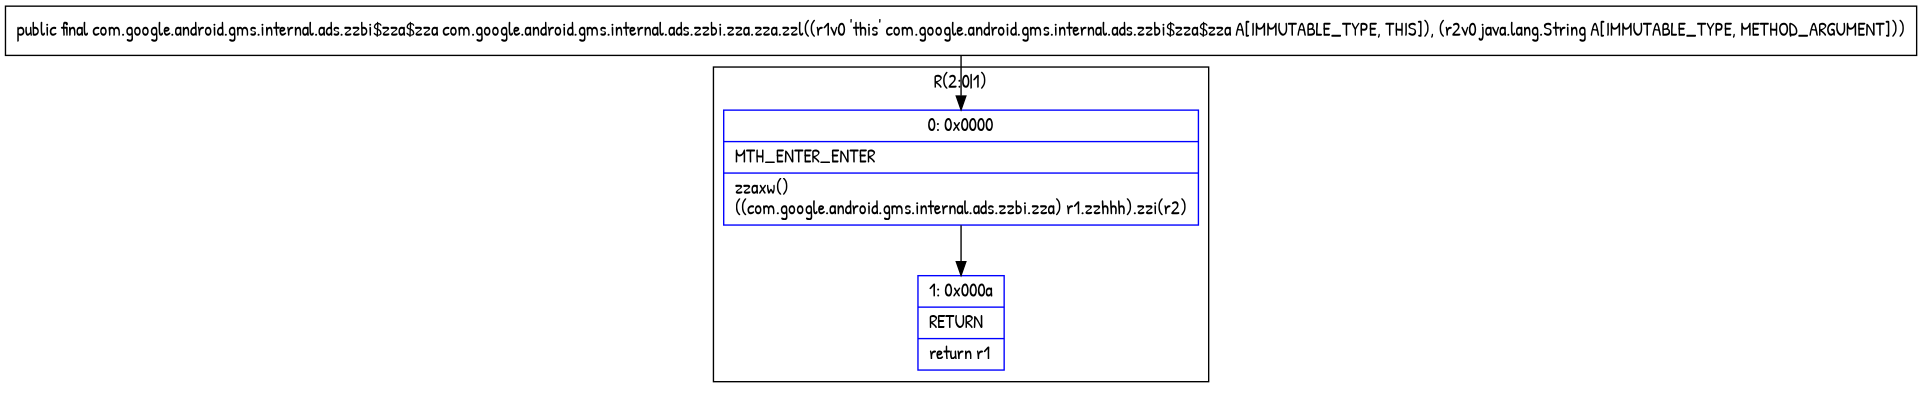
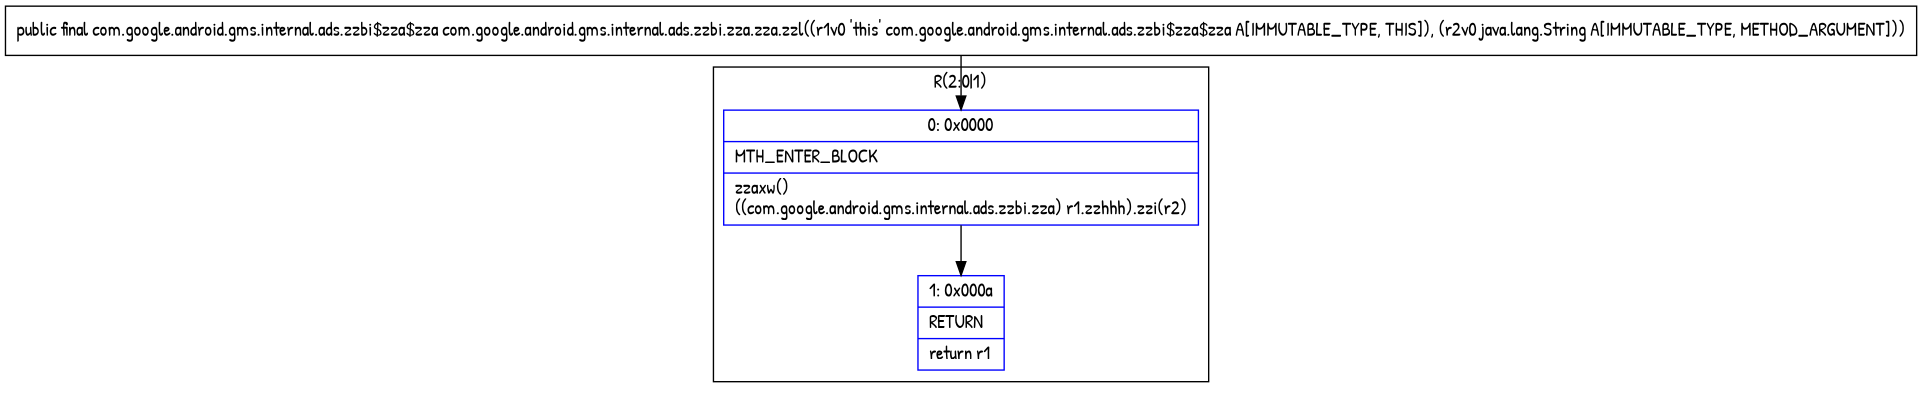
(805, 157) -> (807, 157)
